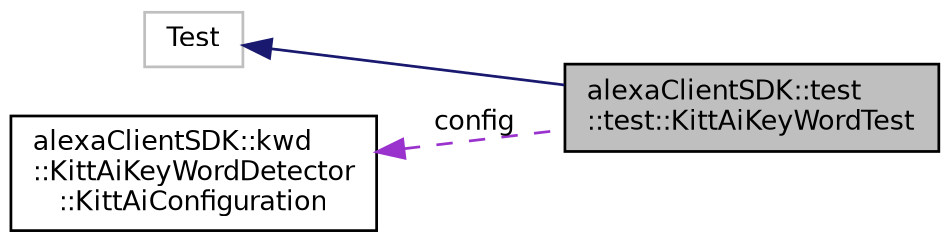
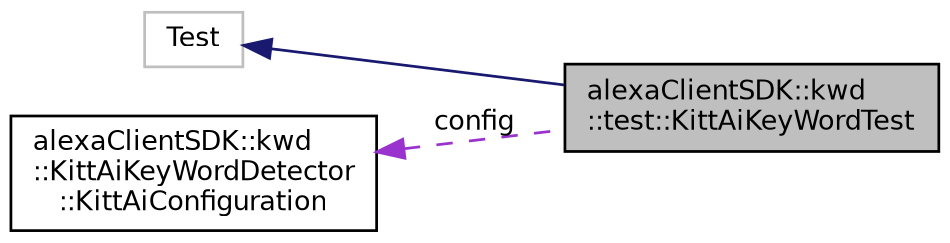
(752, 108) -> (752, 108)
